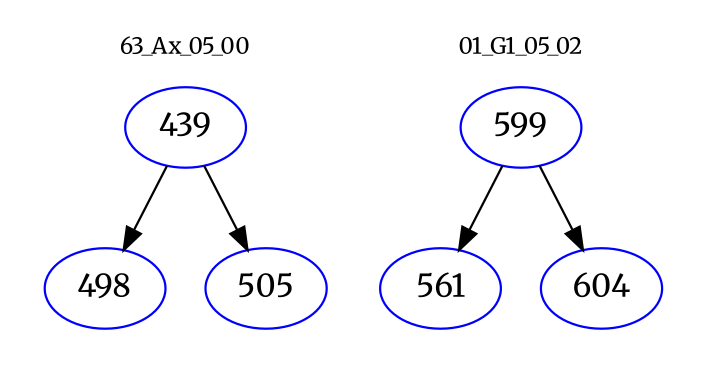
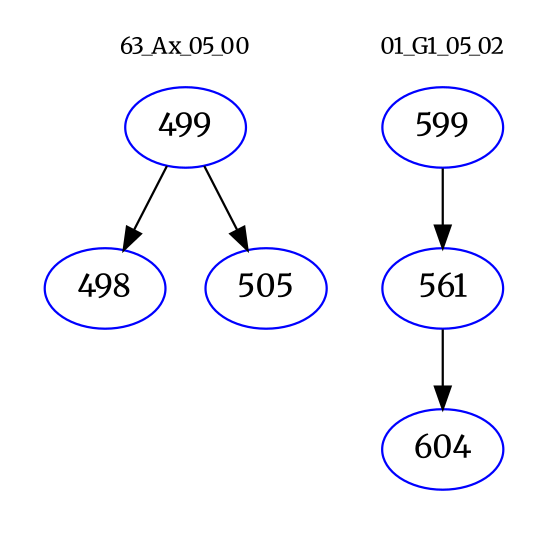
(186, 127) -> (186, 127)
(556, 198) -> (443, 358)
